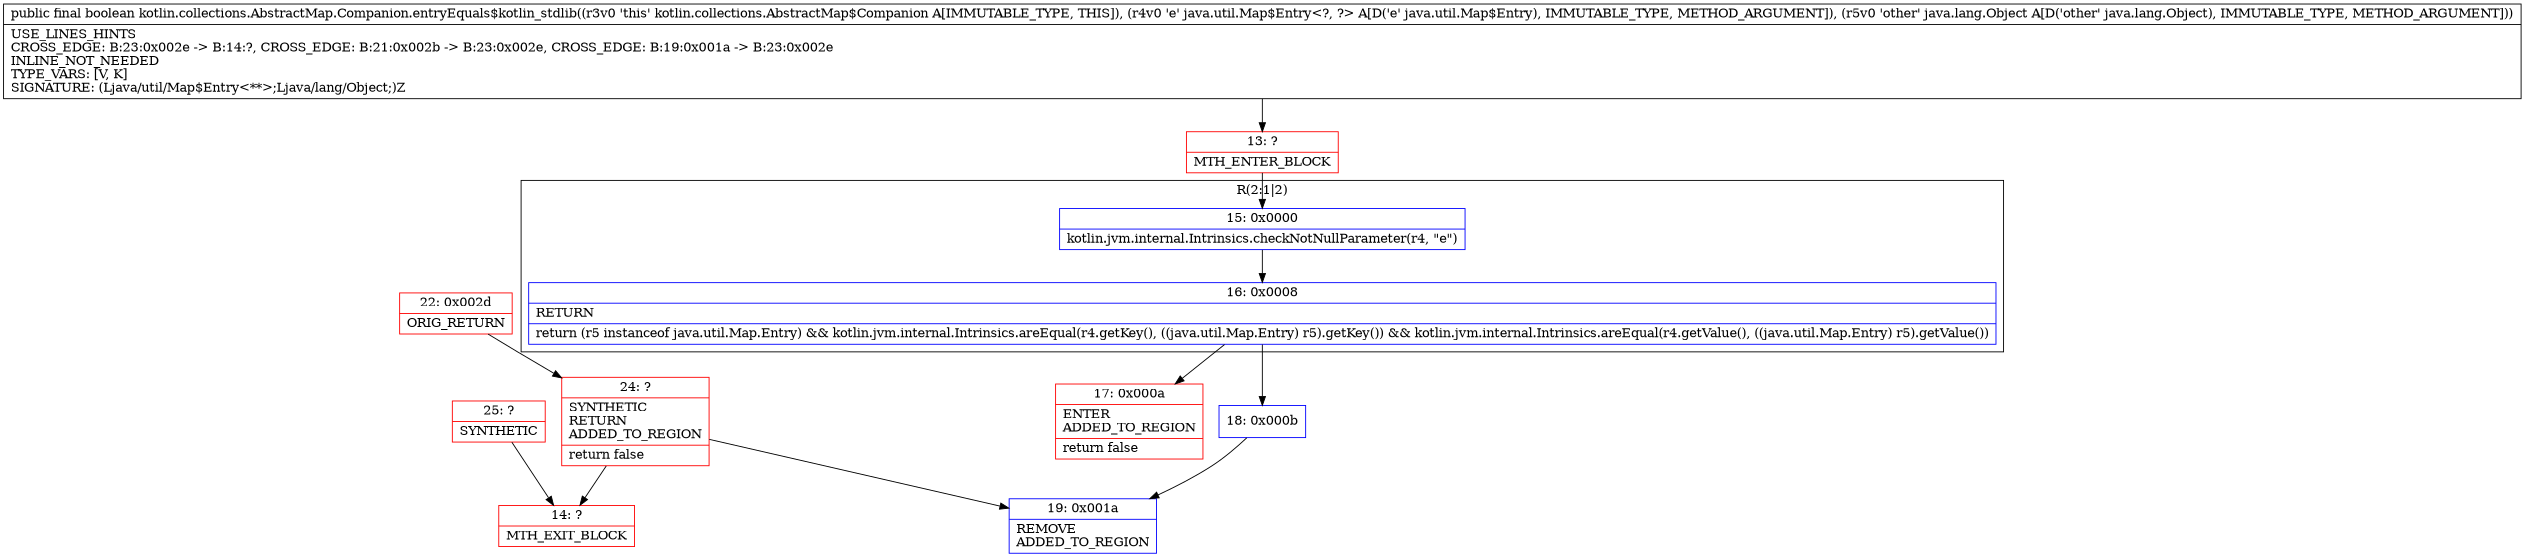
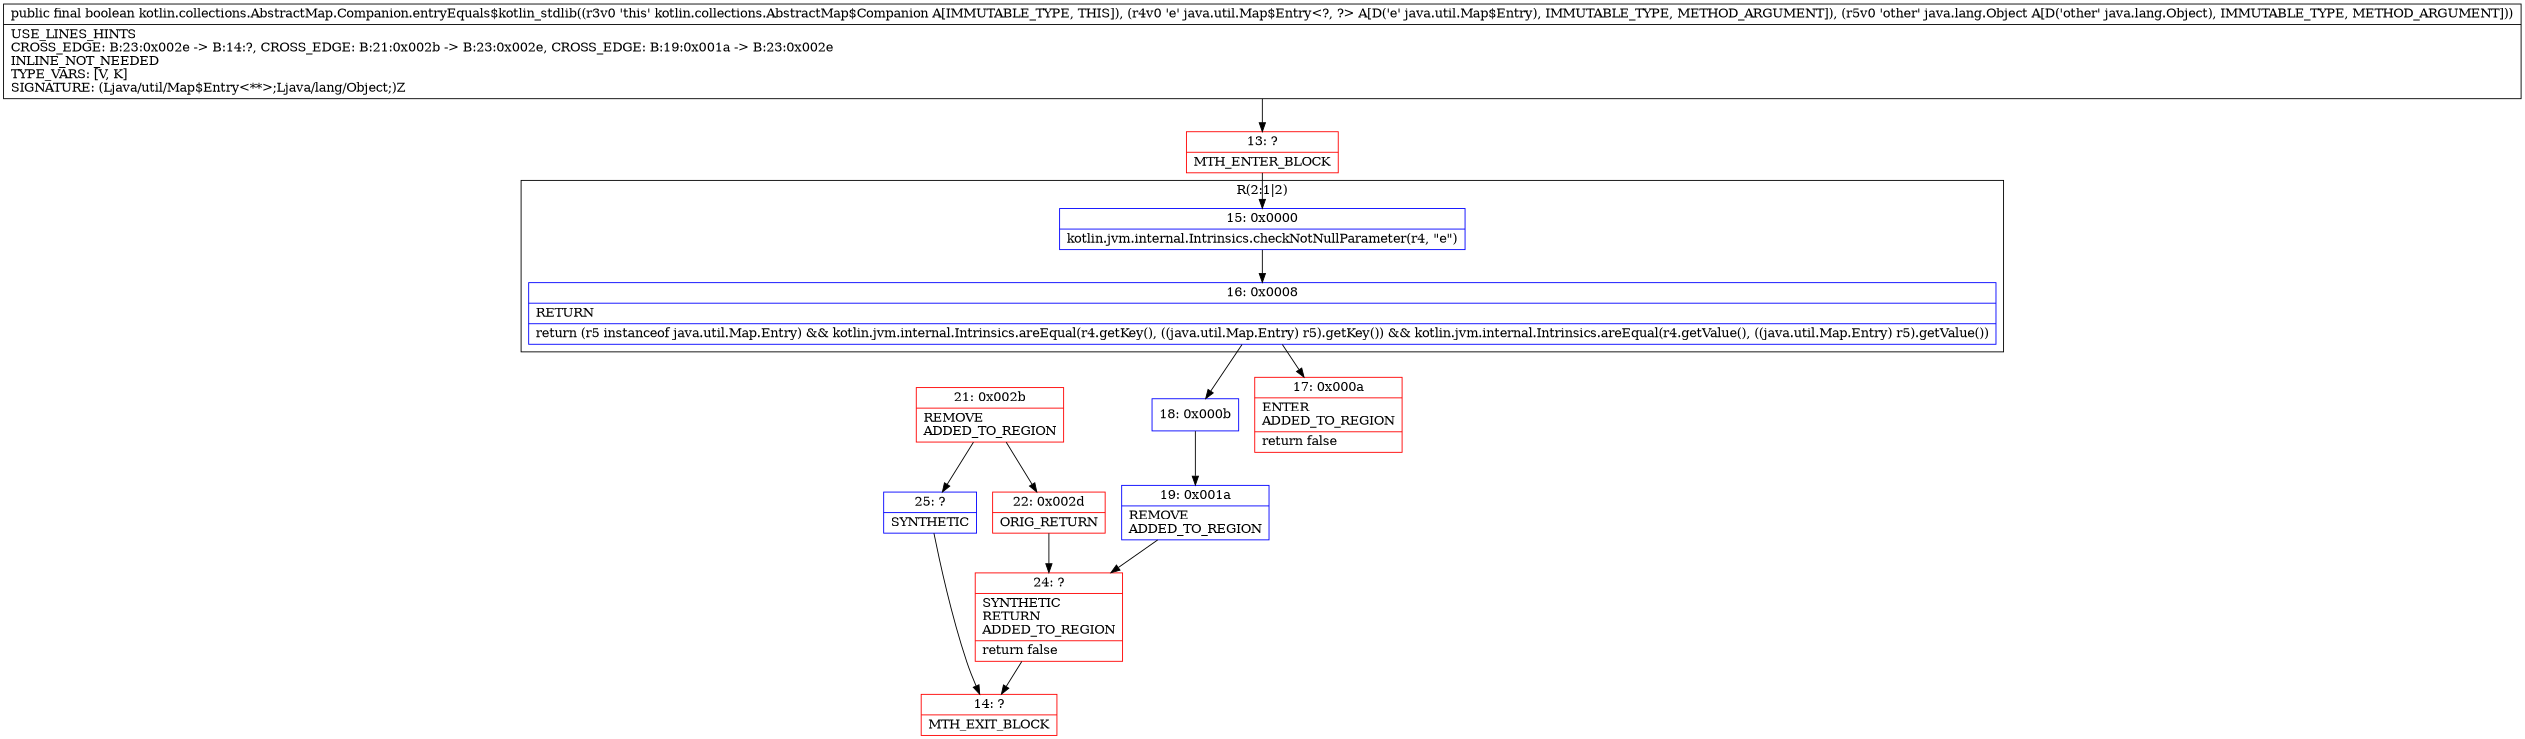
none -> (990, 415)
(499, 422) -> (930, 513)
(855, 473) -> (1138, 554)
